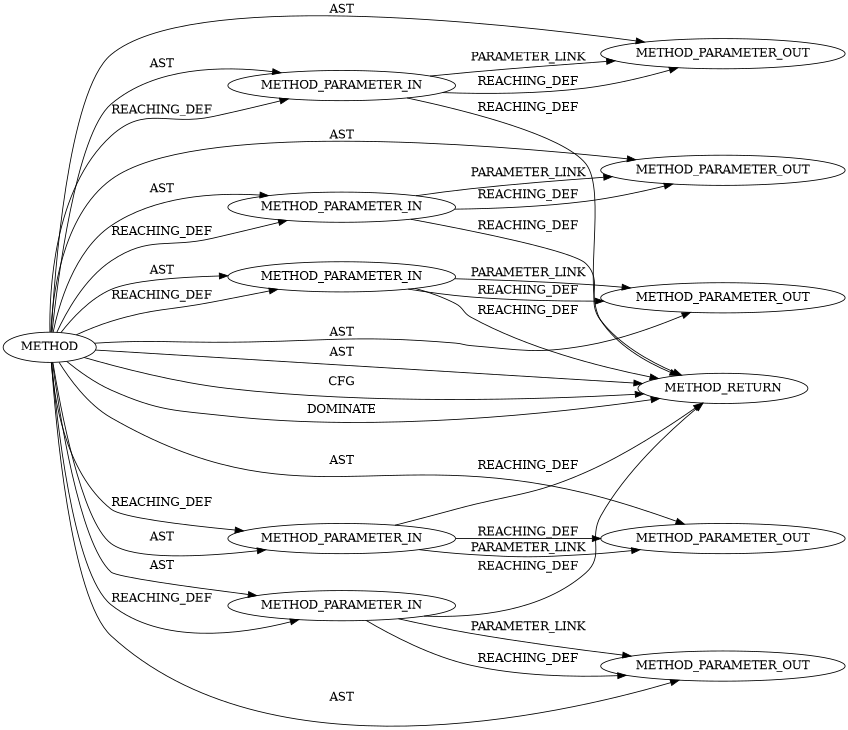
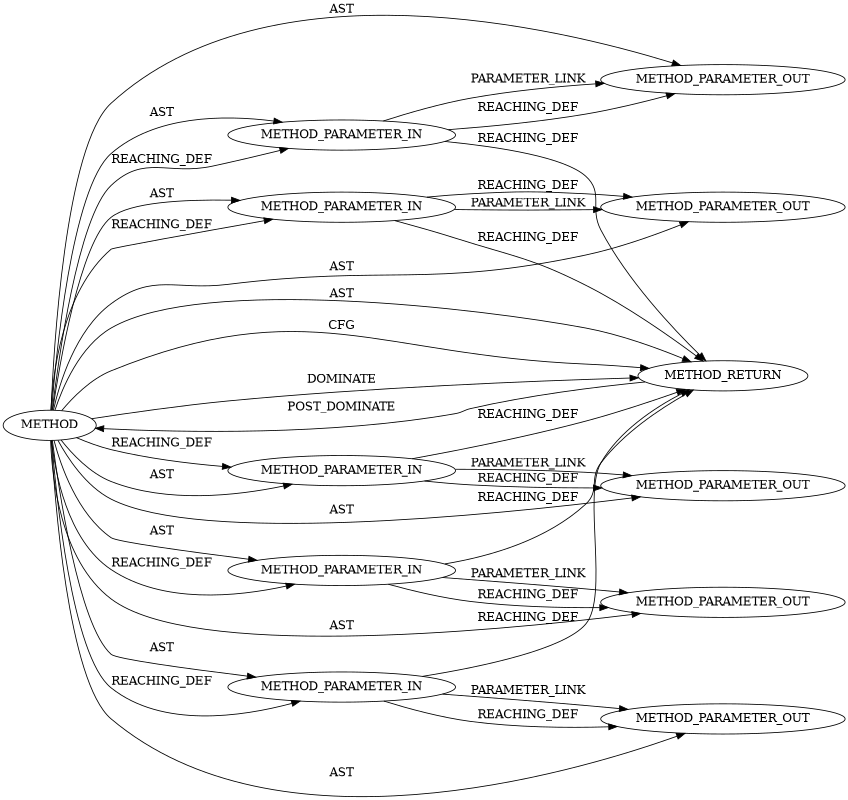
none -> (376, 424)
